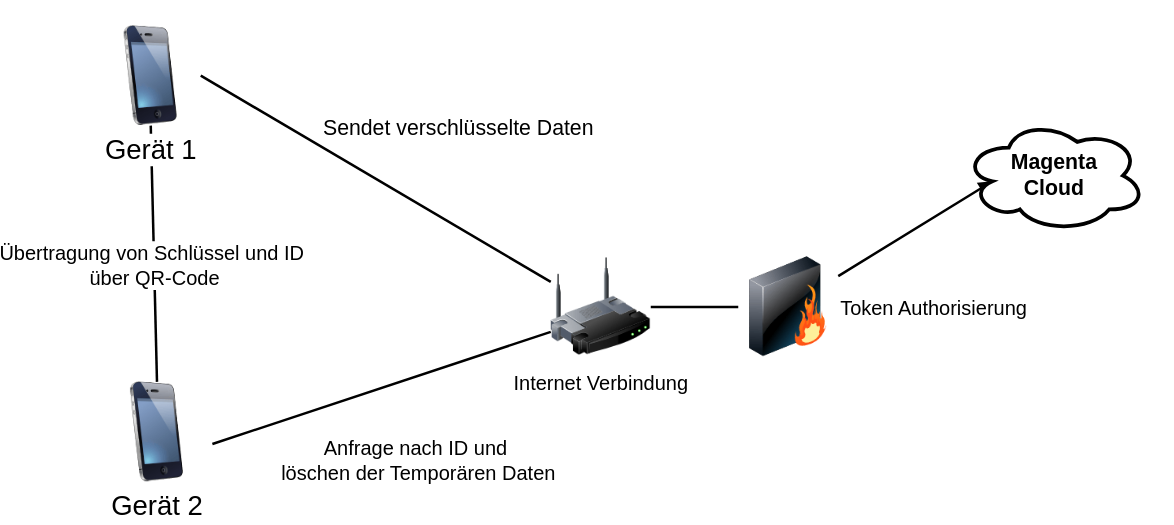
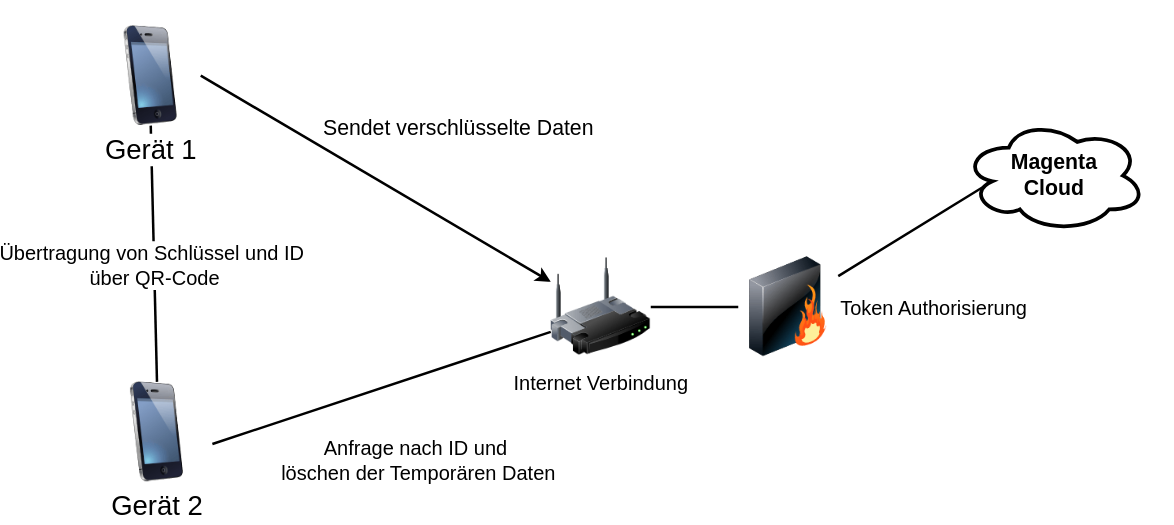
(981, 188) -> (984, 186)
(545, 278) -> (540, 276)
